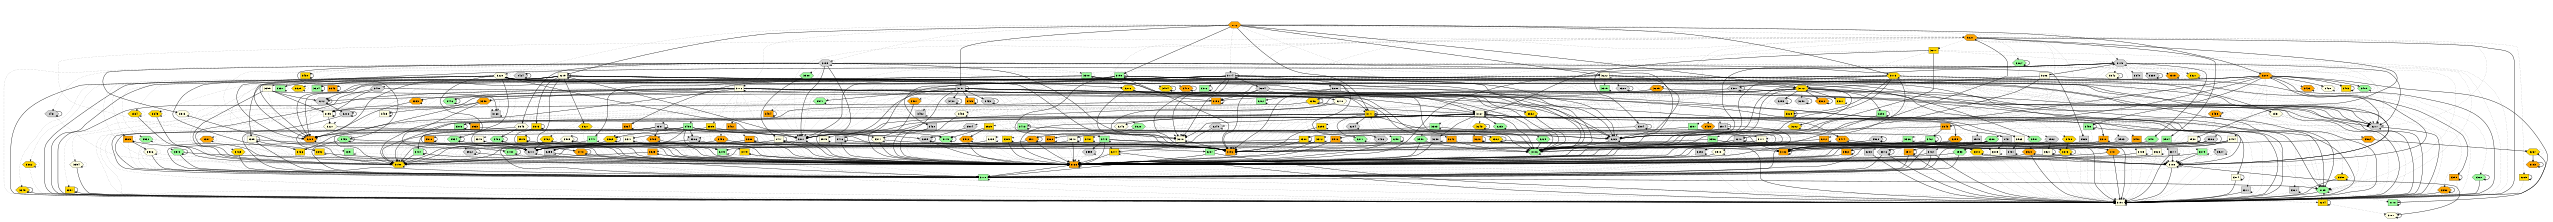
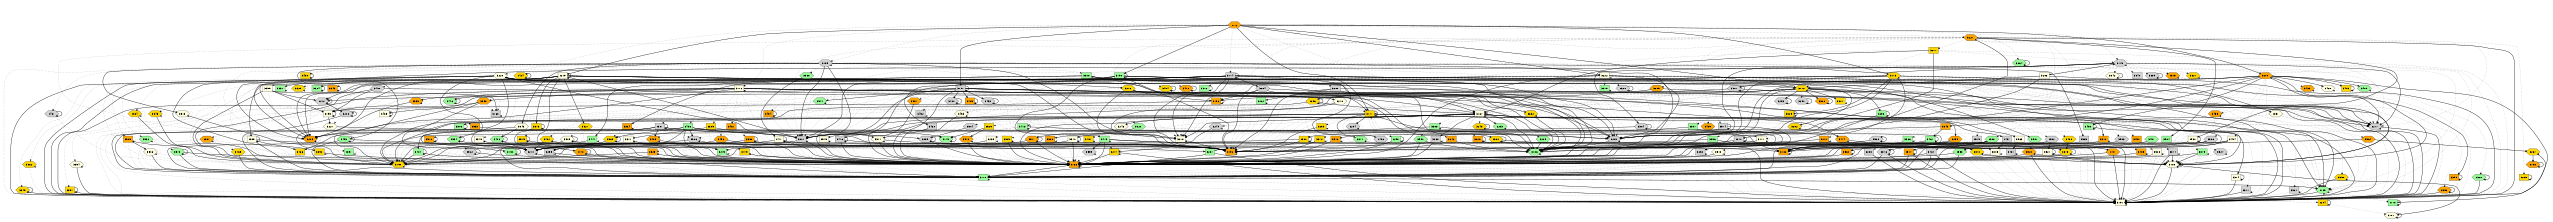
(2205, 74) -> none
(521, 76) -> (521, 76)
(2141, 152) -> (2141, 152)
